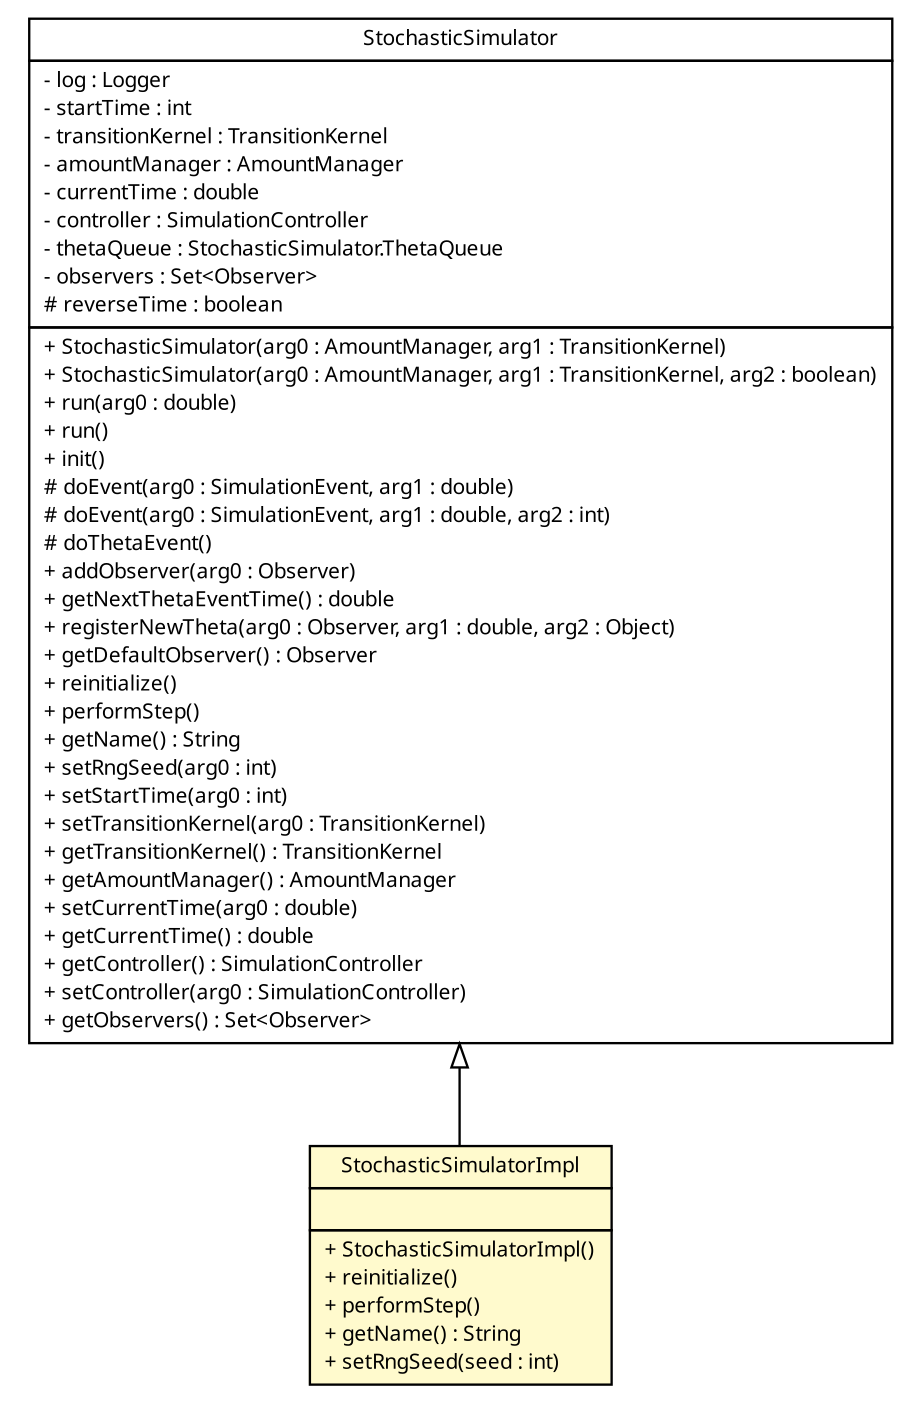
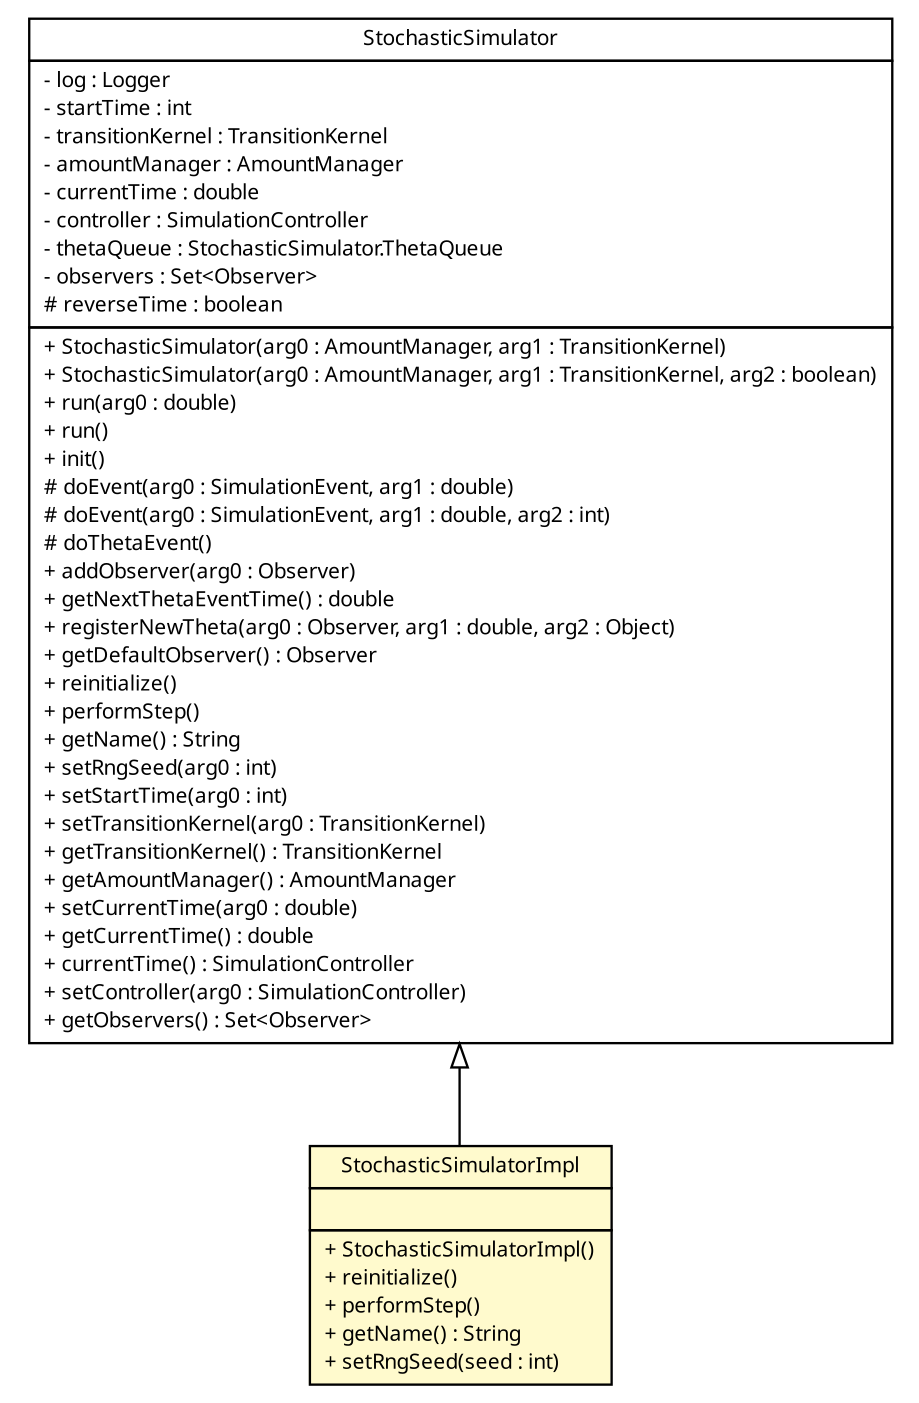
(234, 965) -> (229, 965)
